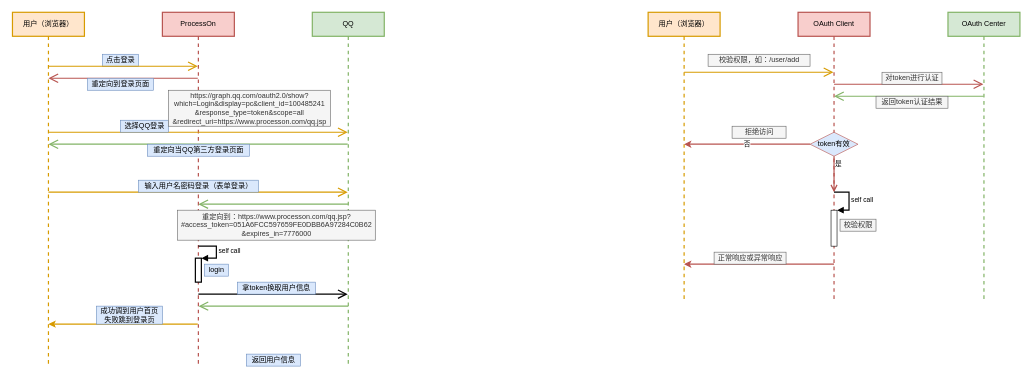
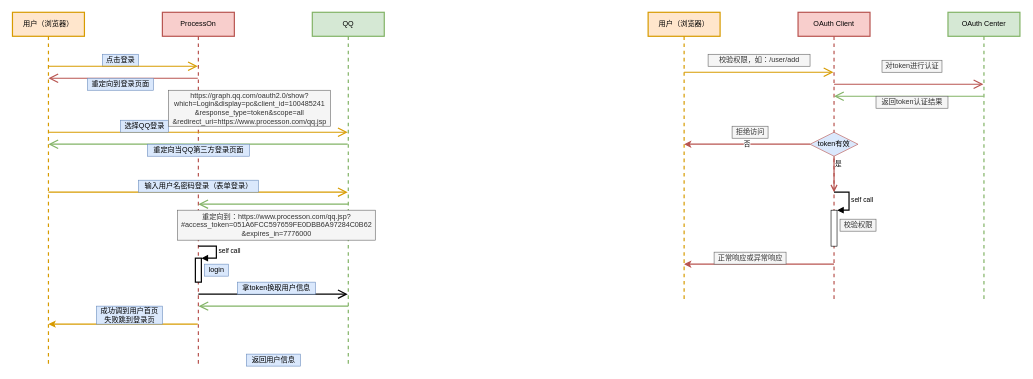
(912, 78) -> (912, 66)
(759, 132) -> (750, 132)
